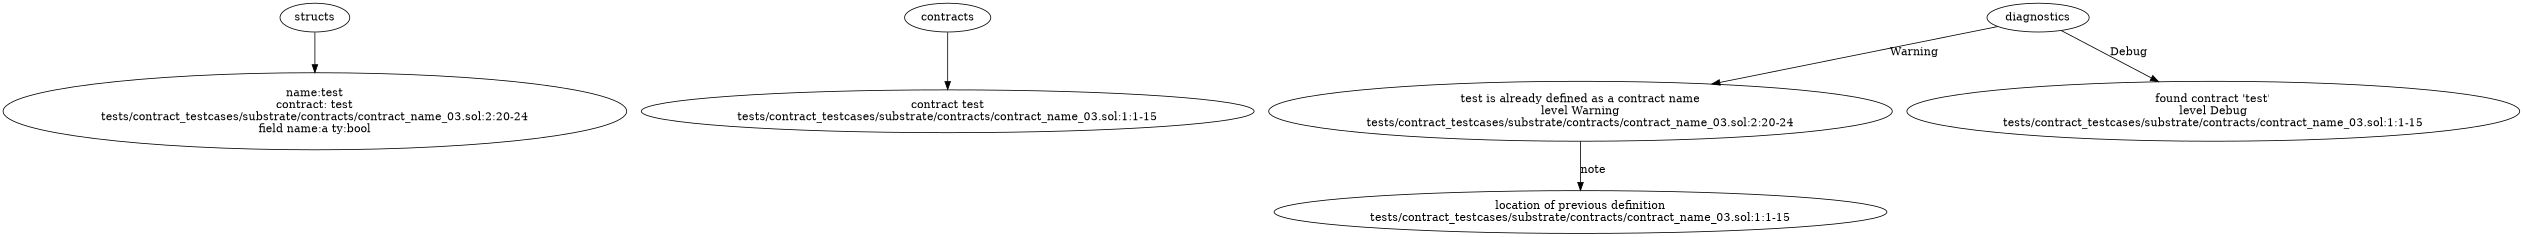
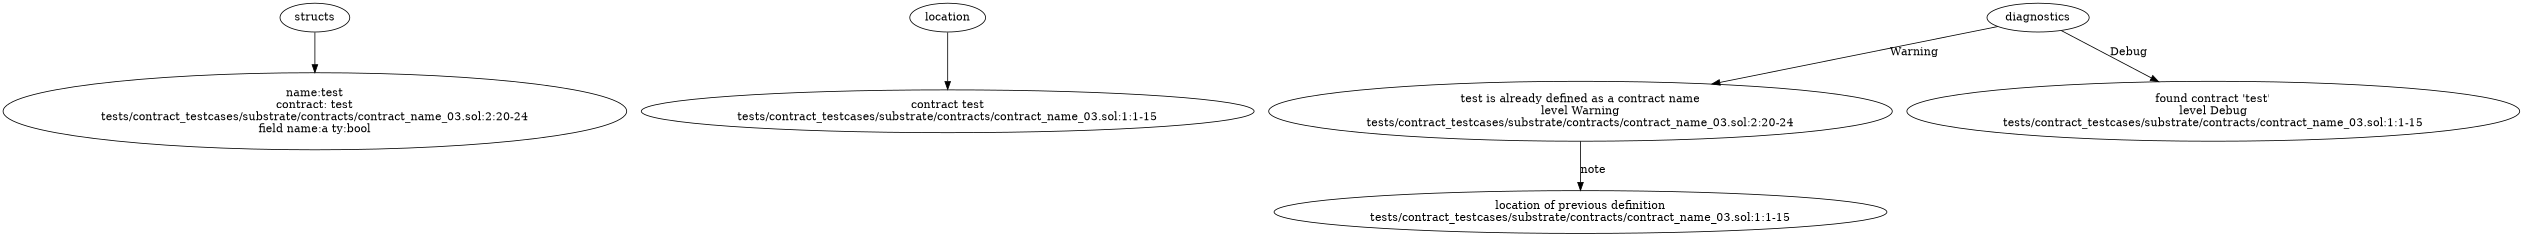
(948, 18) -> (948, 18)
